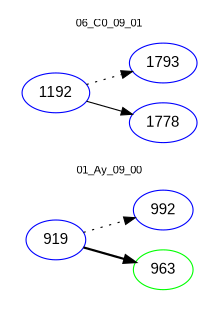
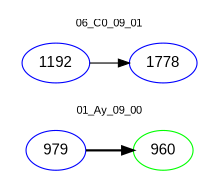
(163, 63) -> none
(163, 210) -> none
(56, 240) -> (56, 150)
(163, 270) -> (163, 150)
